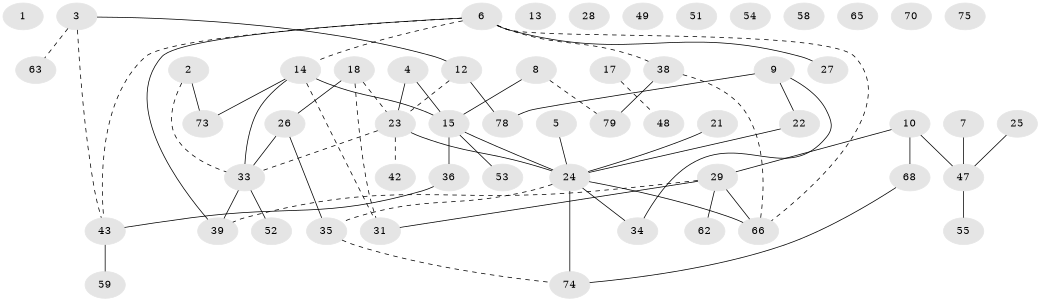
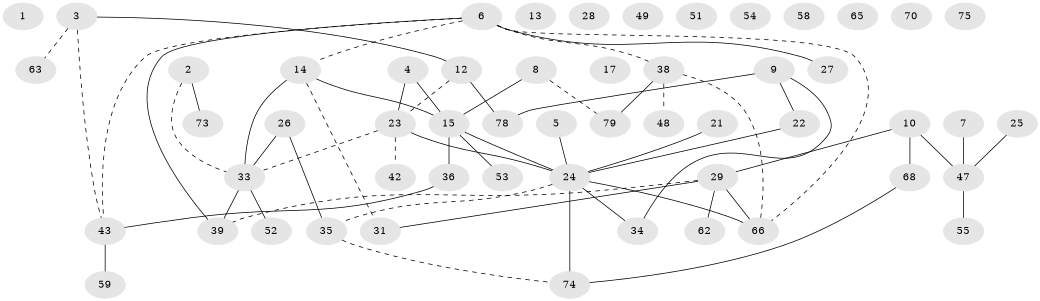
(354, 70) -> none
(252, 97) -> none
(641, 101) -> (664, 97)
